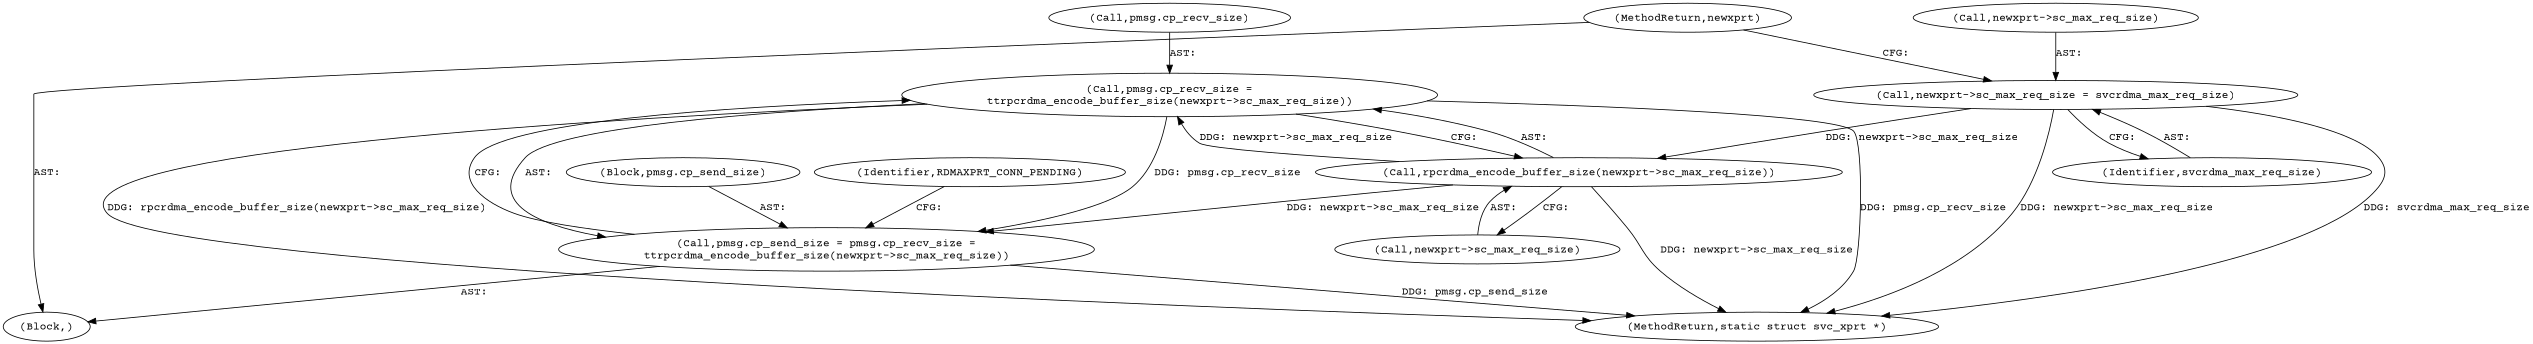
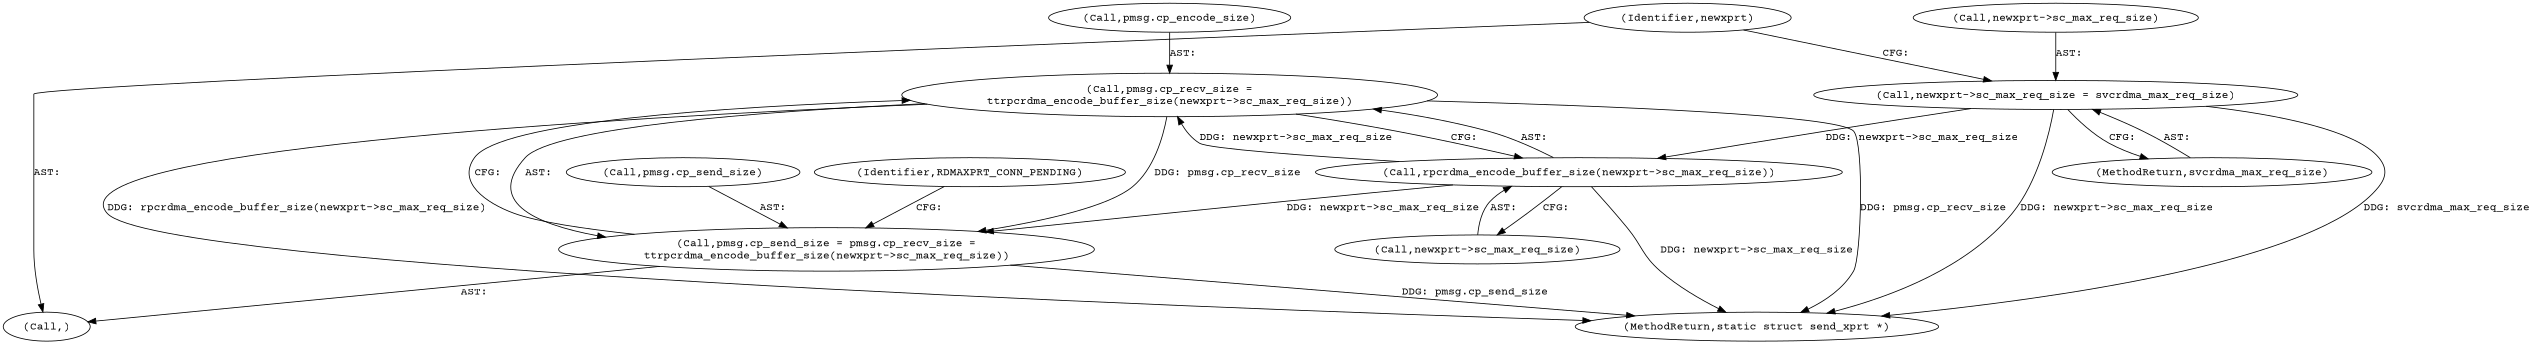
(1170, 18) -> (1170, 18)
(1688, 18) -> (1688, 18)
(683, 172) -> (683, 172)
(2212, 172) -> (2212, 172)
(47, 327) -> (47, 327)
(1757, 327) -> (1757, 327)
